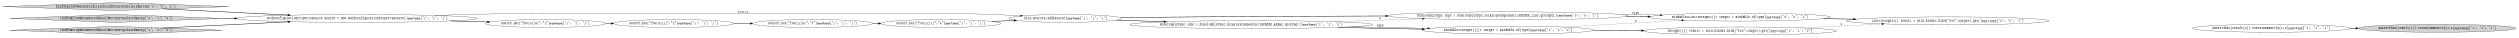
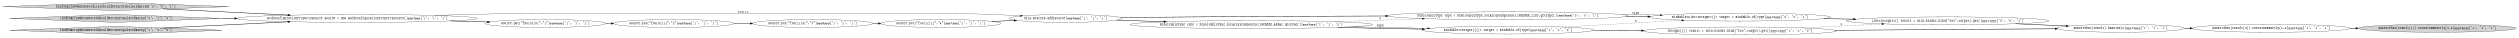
none -> (2121, 28)
